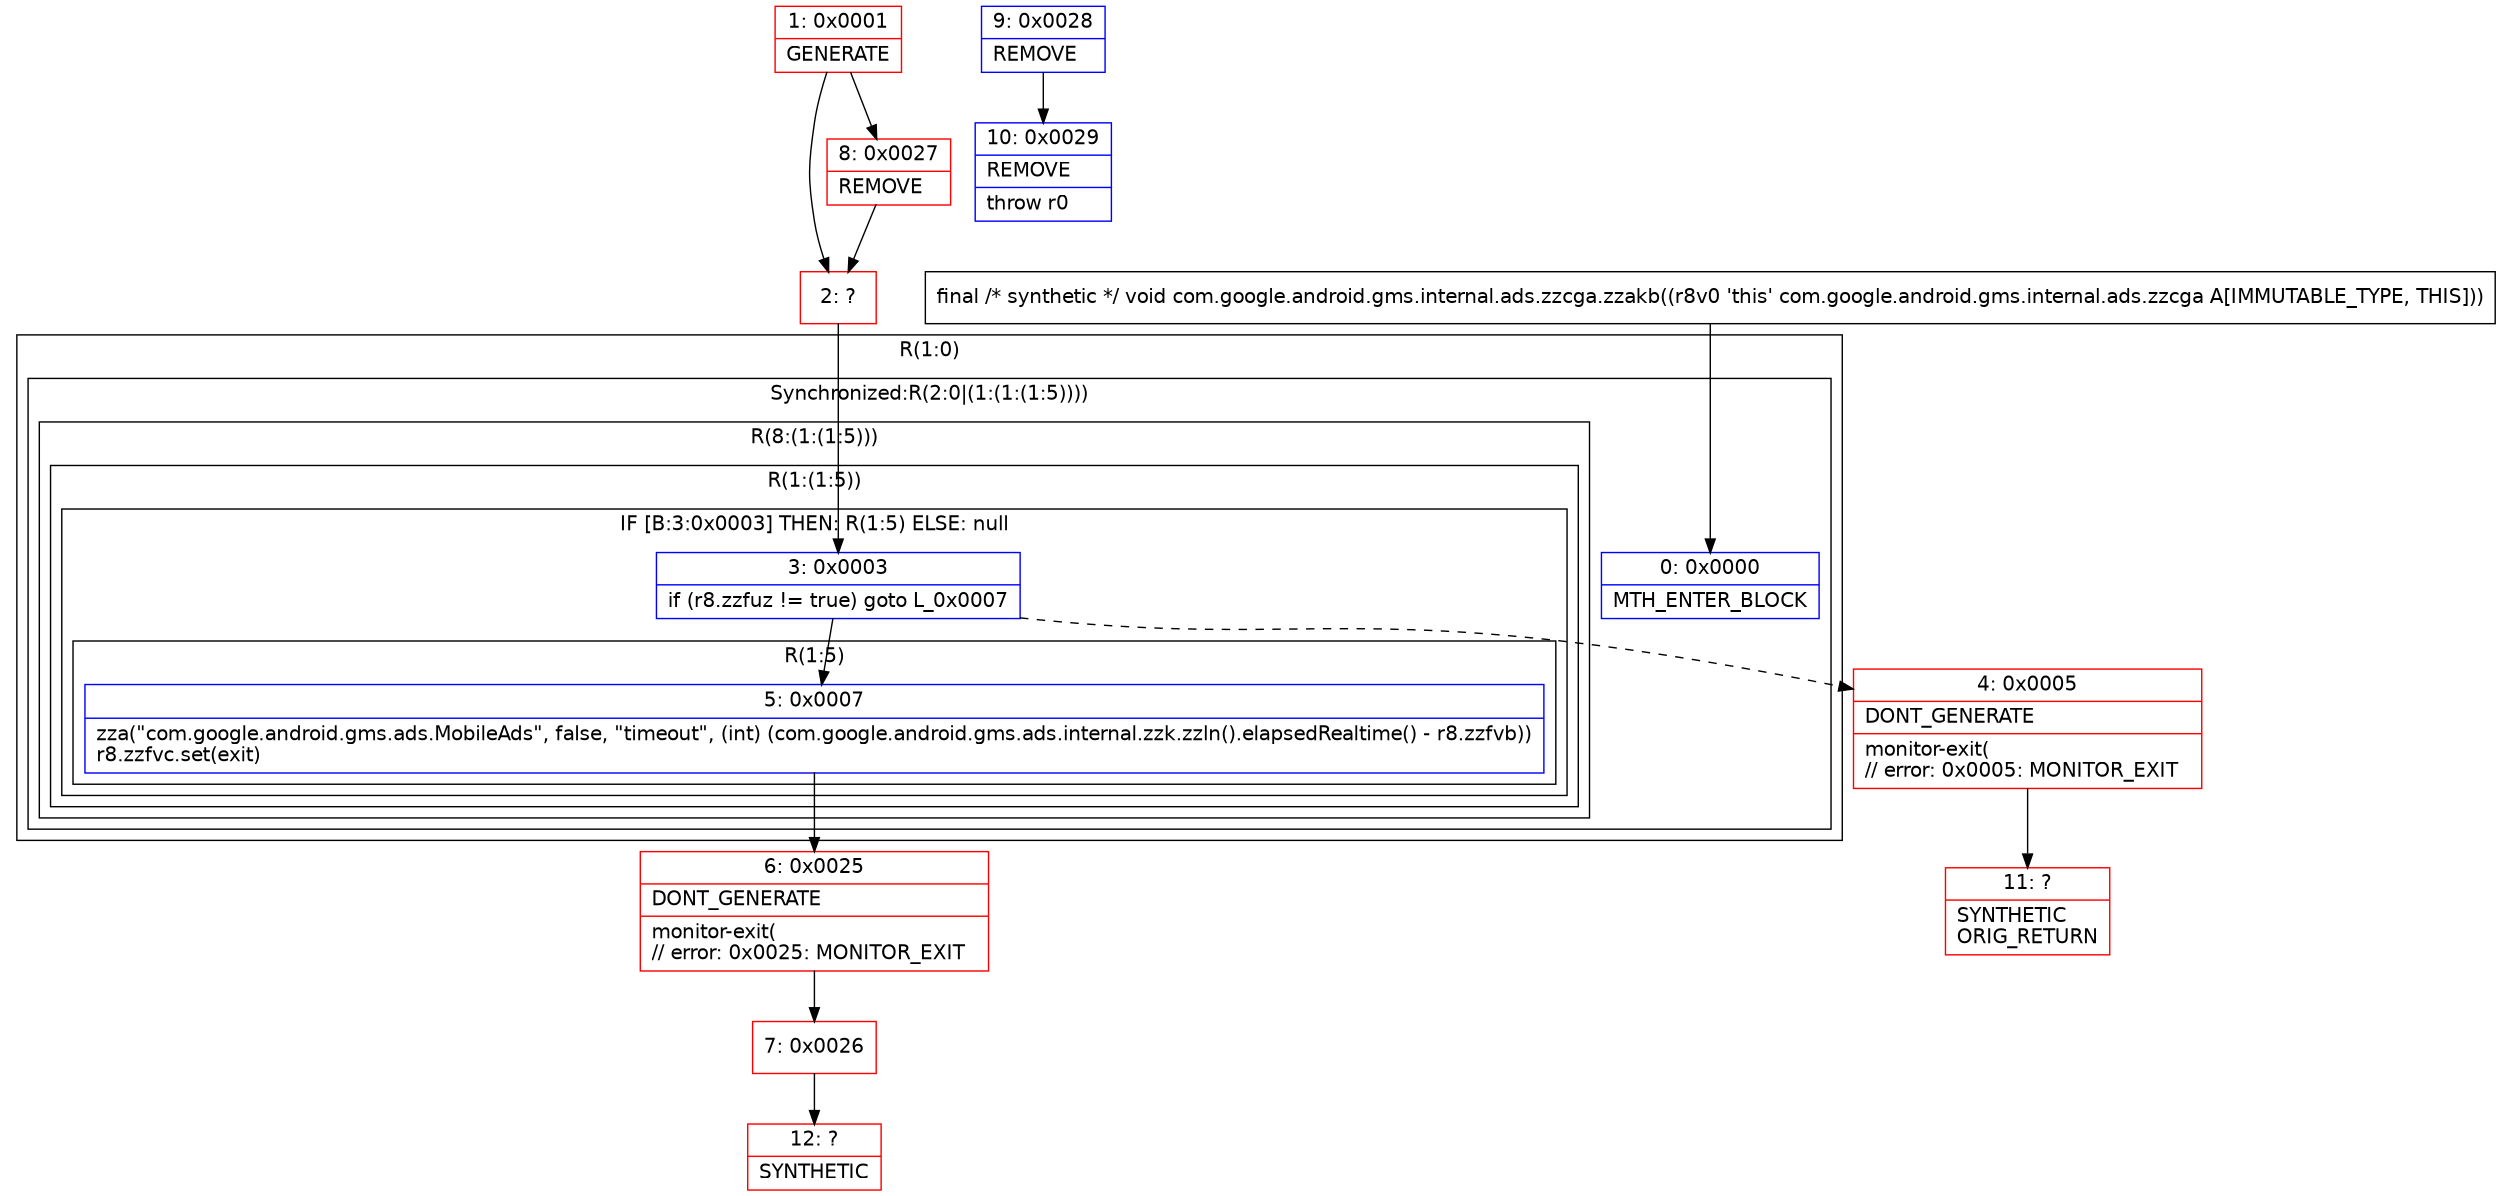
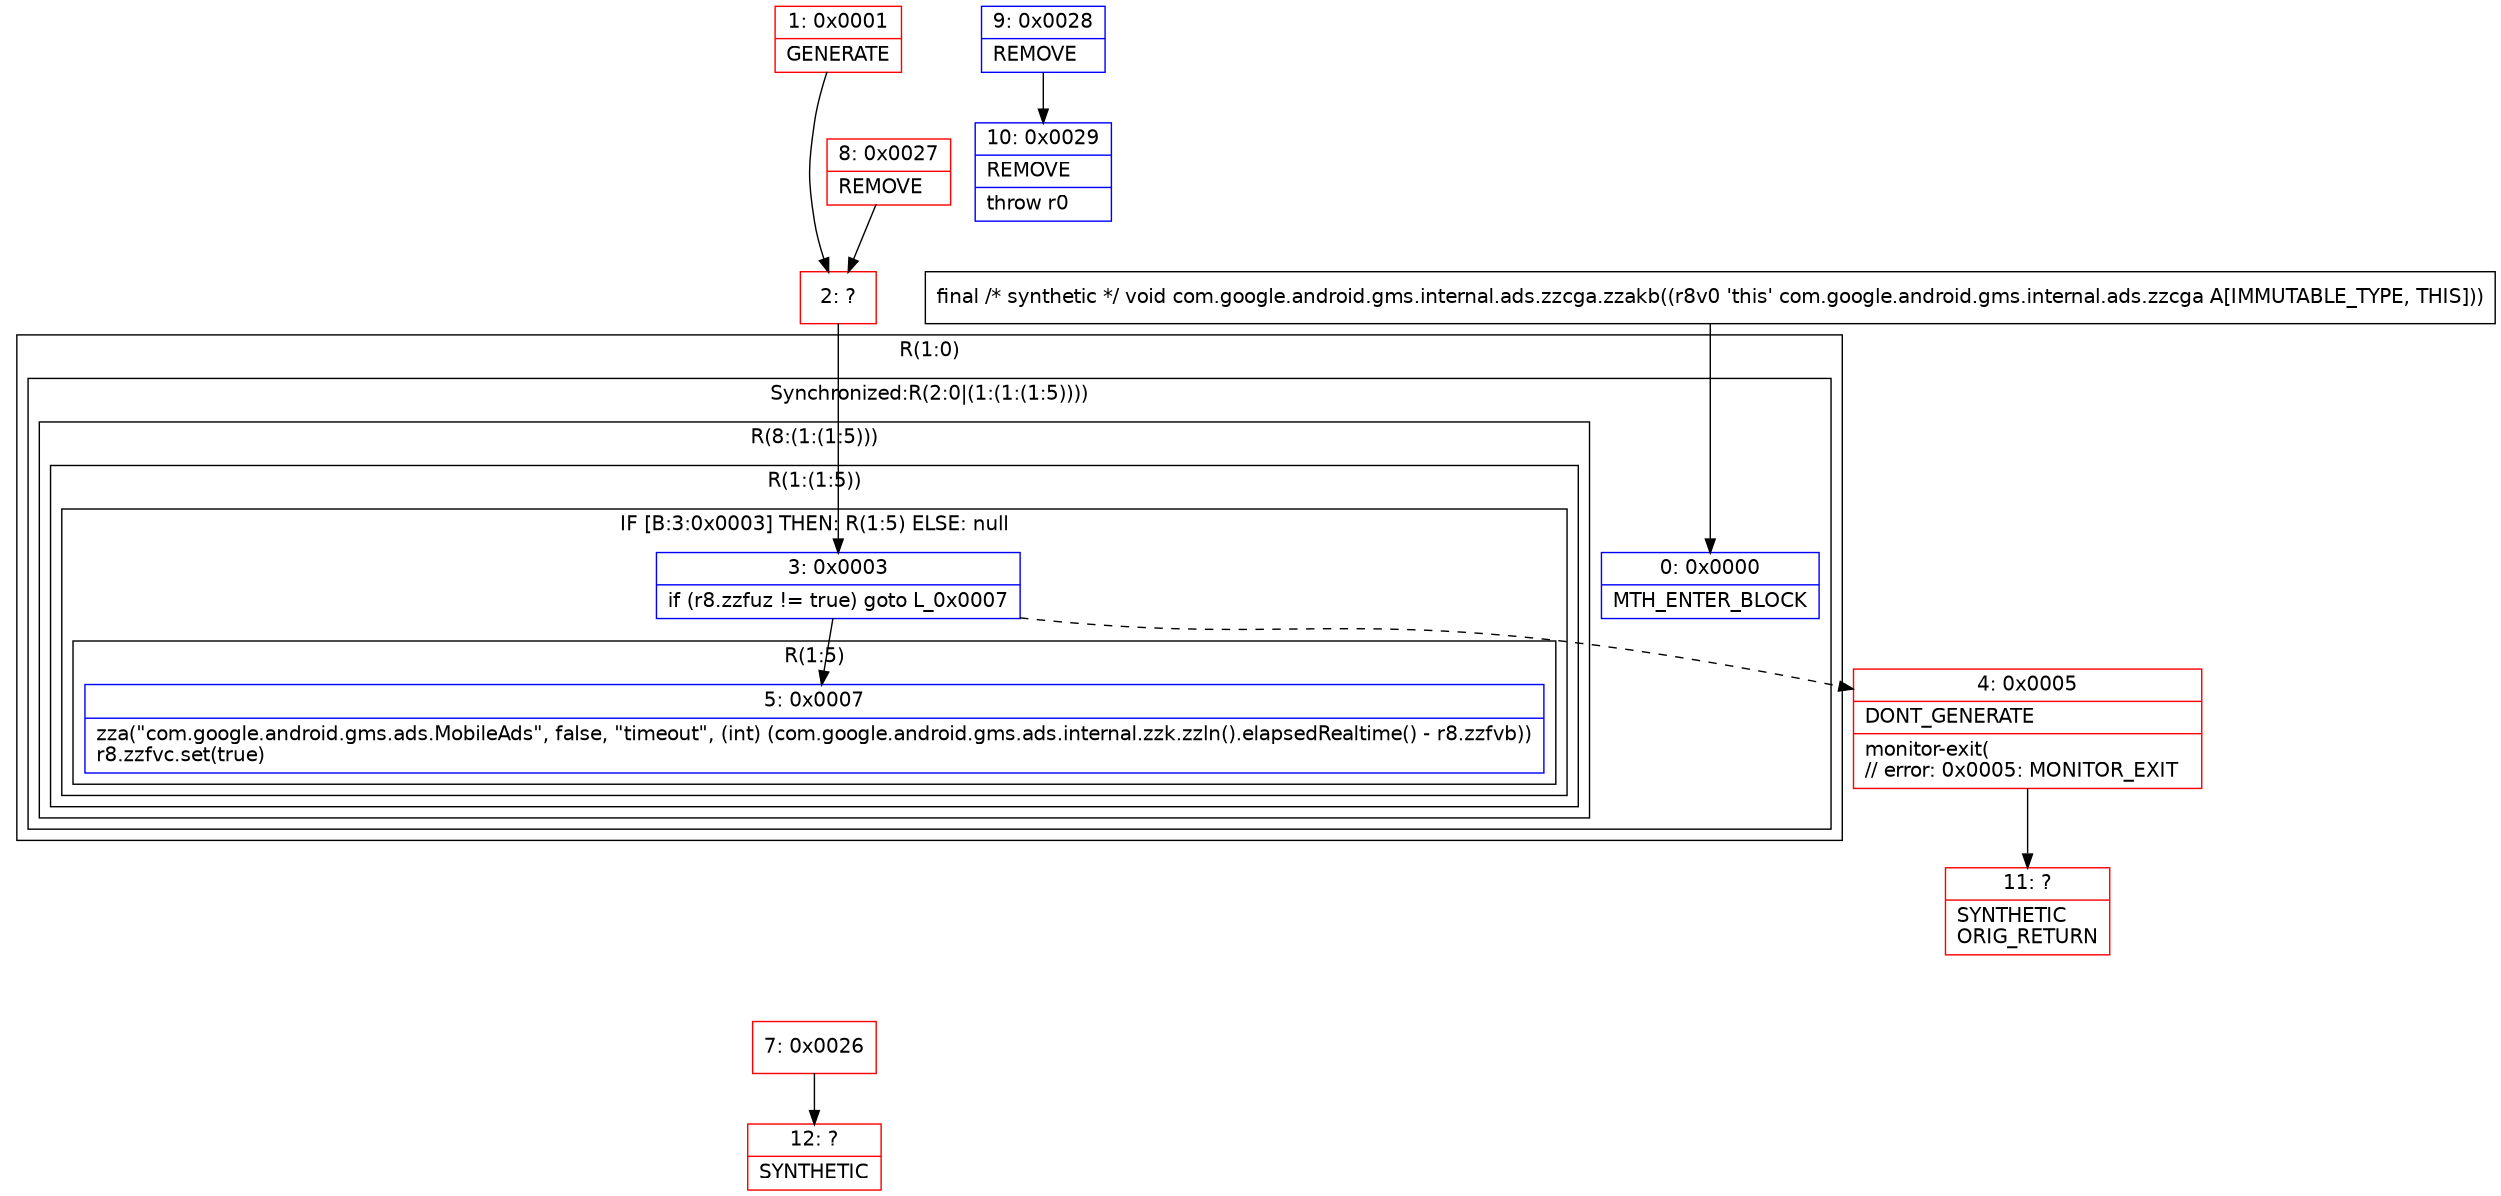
(861, 99) -> none
(179, 755) -> (181, 755)
(814, 911) -> none
